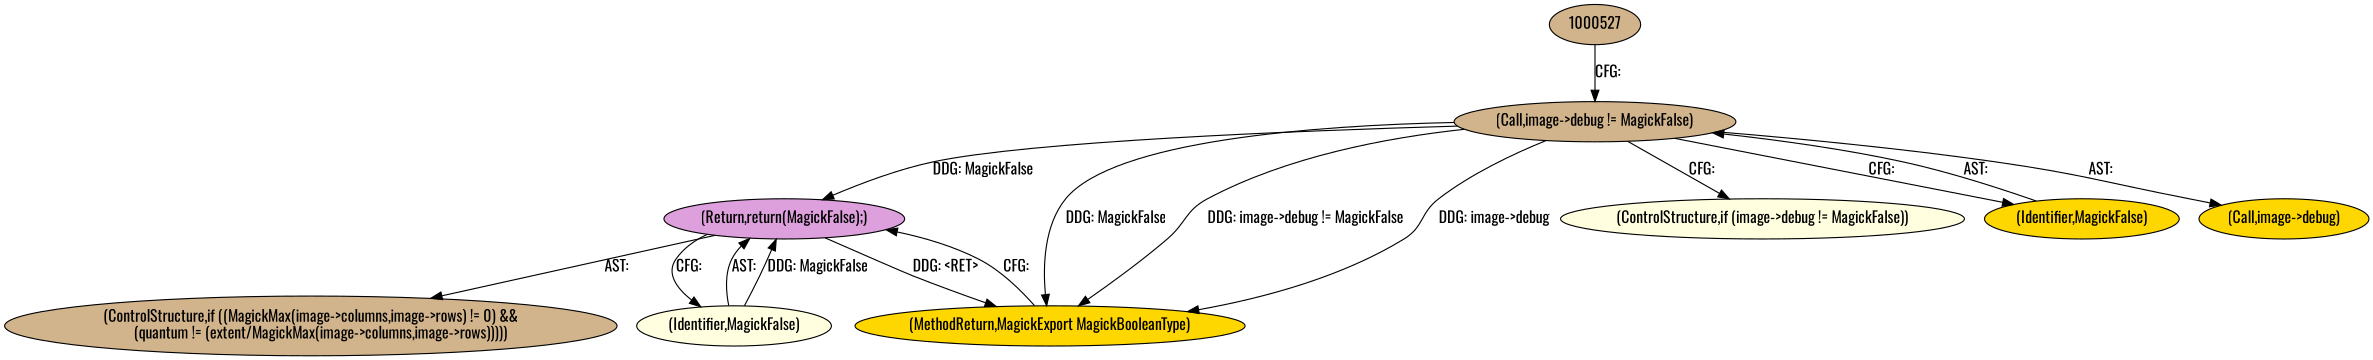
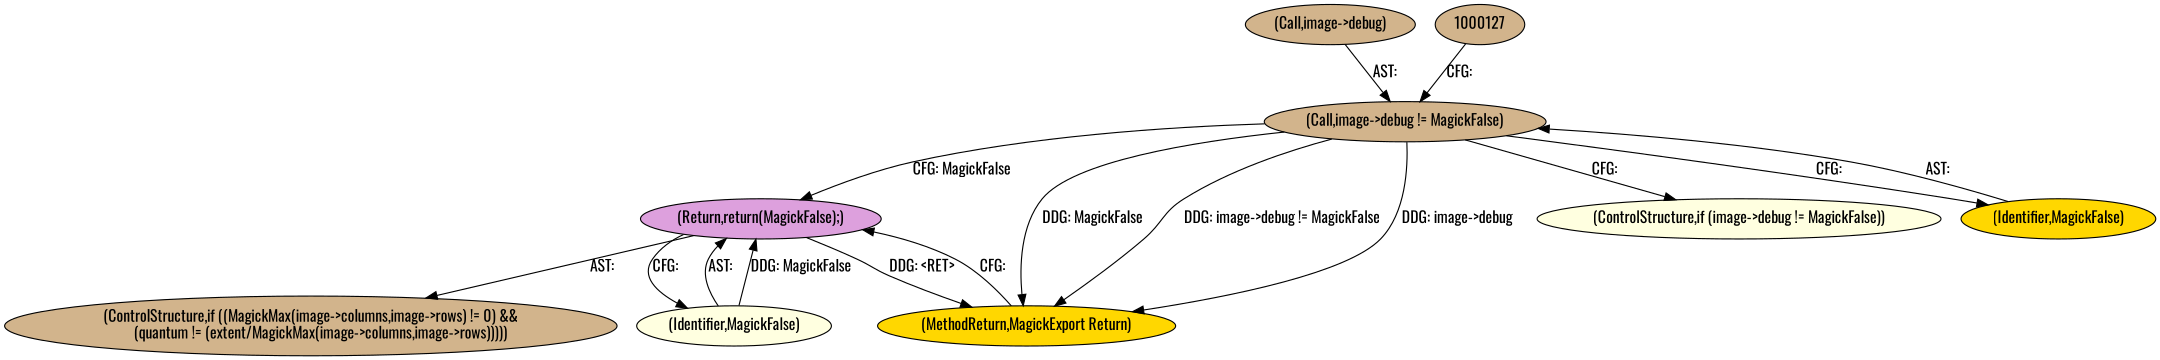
(1595, 25) -> (1480, 25)
(1965, 158) -> (1364, 68)
(984, 170) -> (962, 170)
(2284, 219) -> (1330, 25)
(1050, 326) -> (1027, 326)
